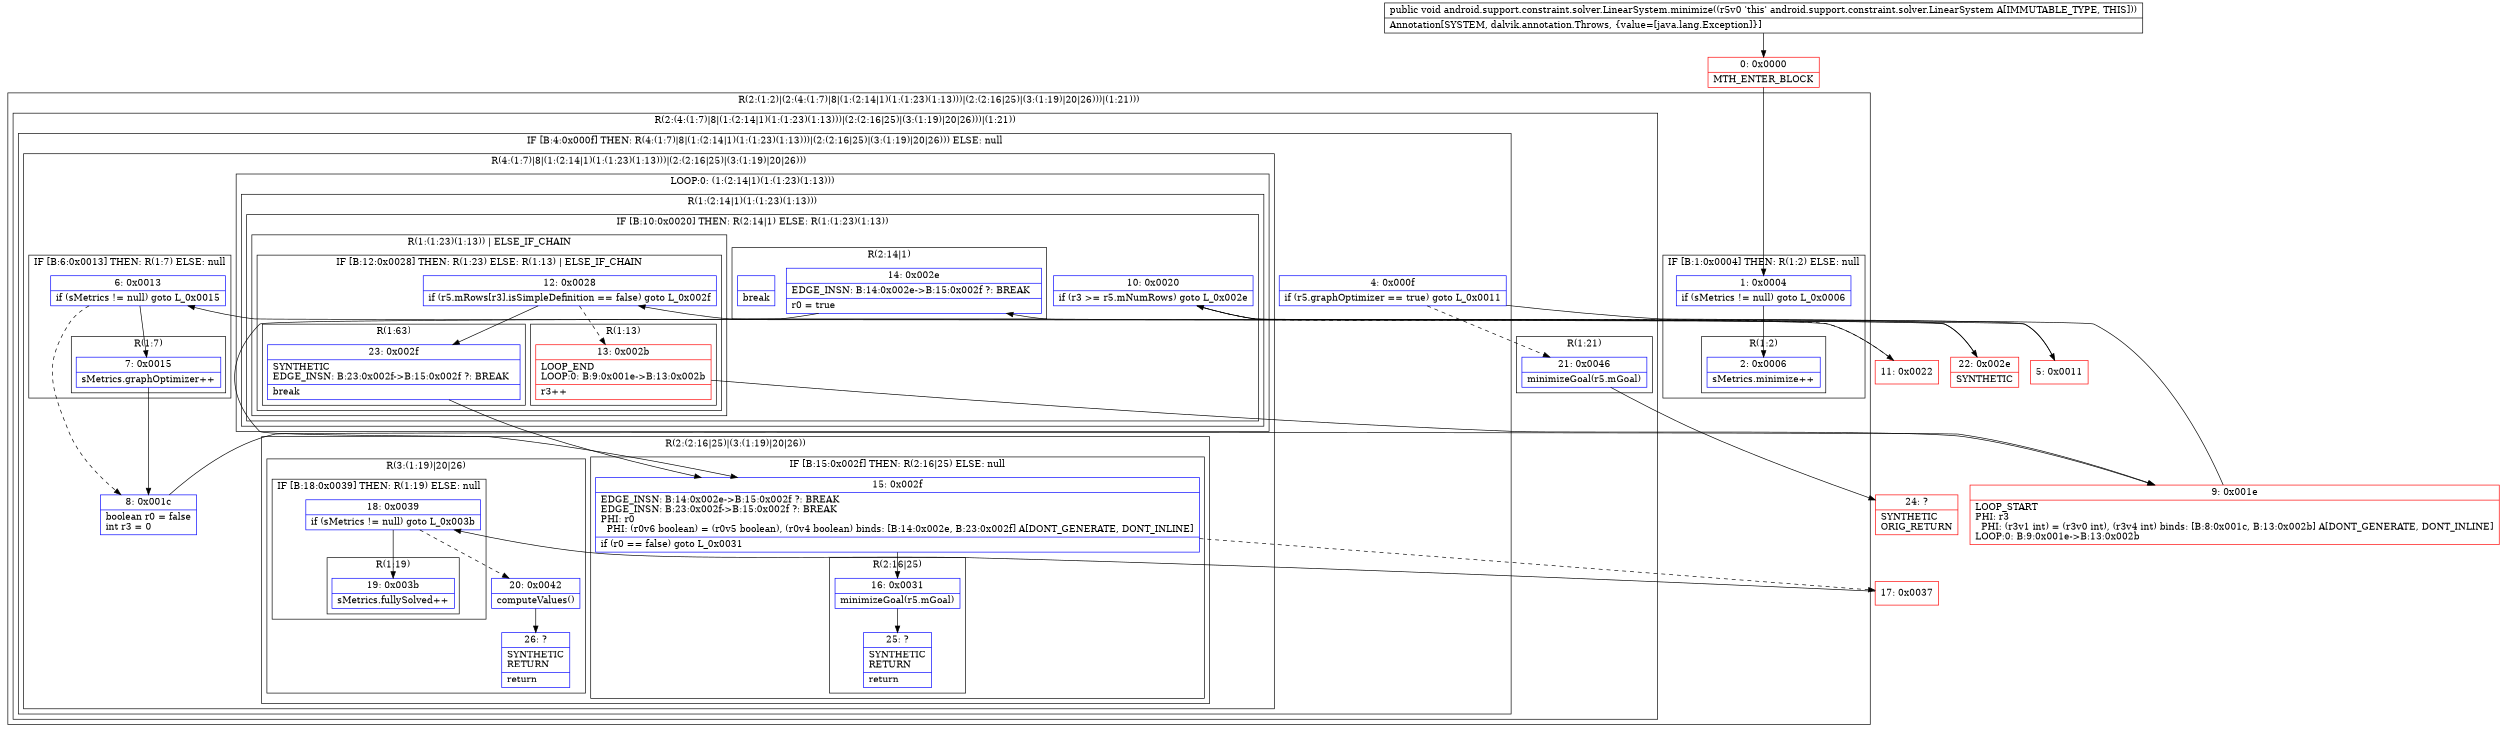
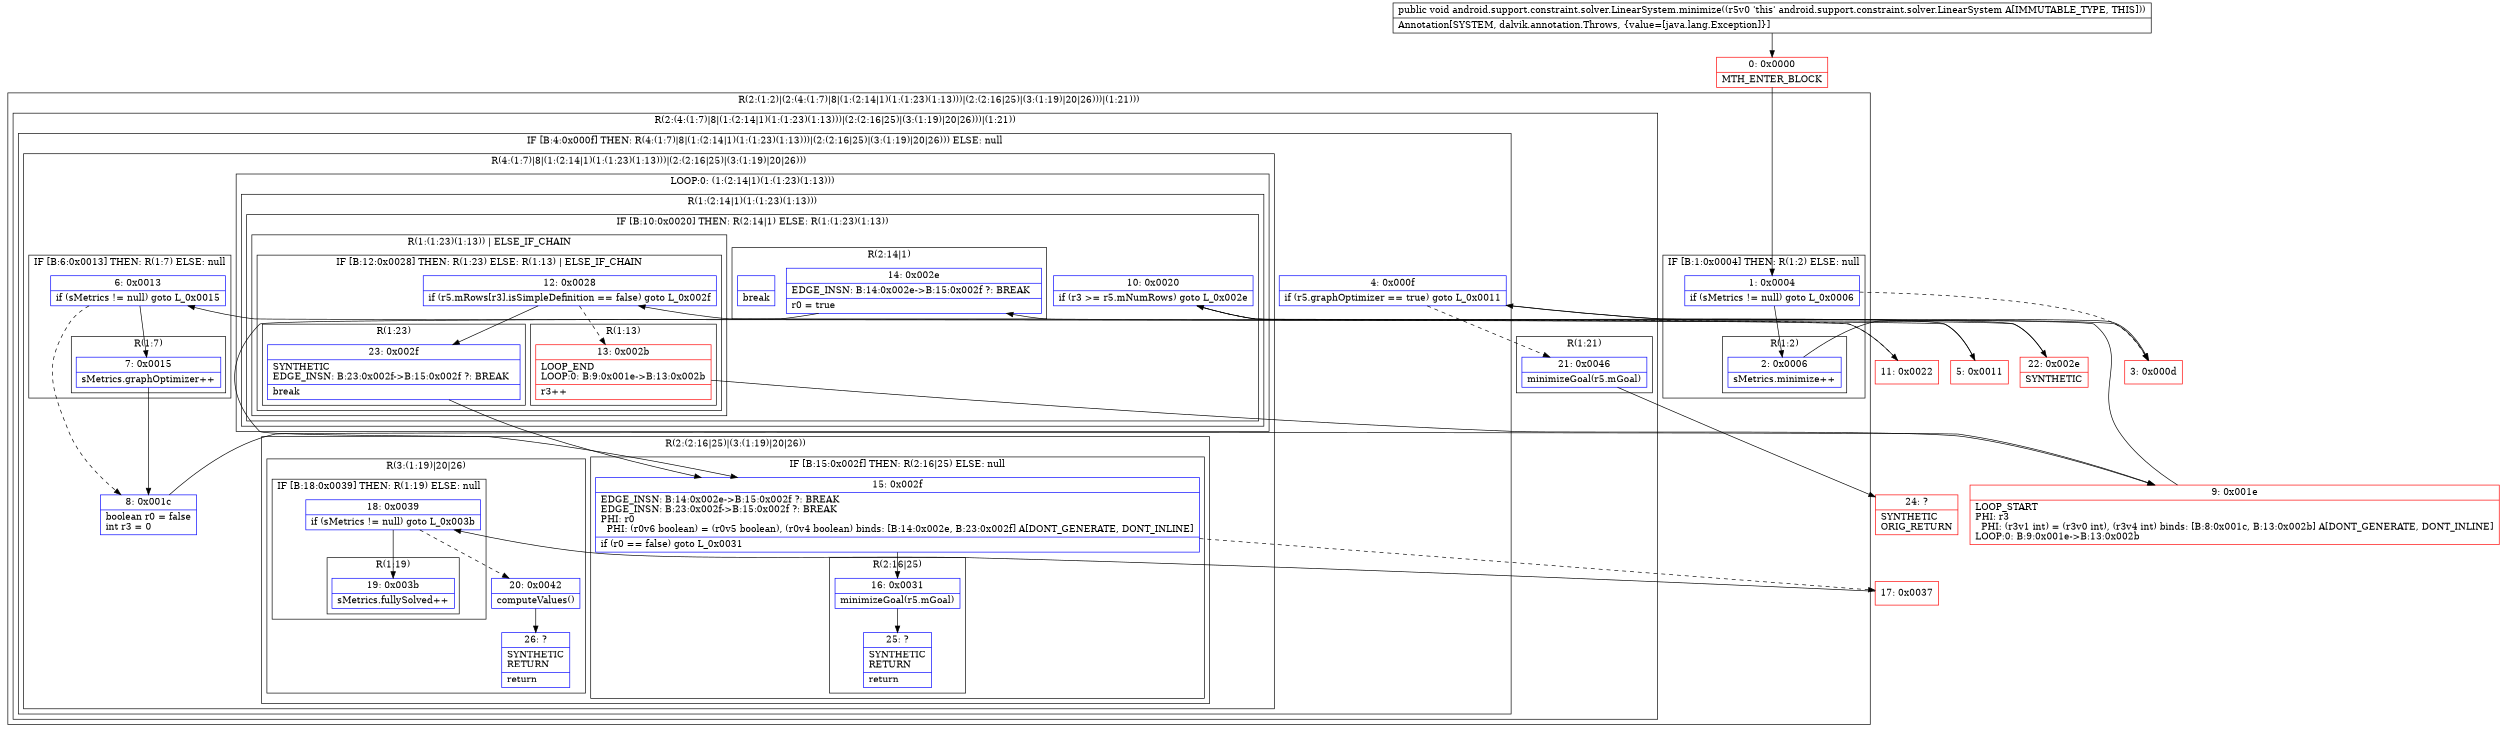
(394, 332) -> (394, 332)
none -> (2154, 372)
